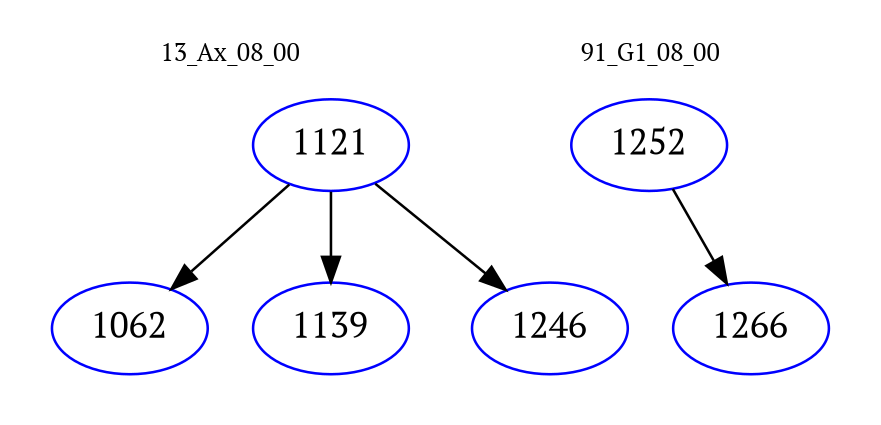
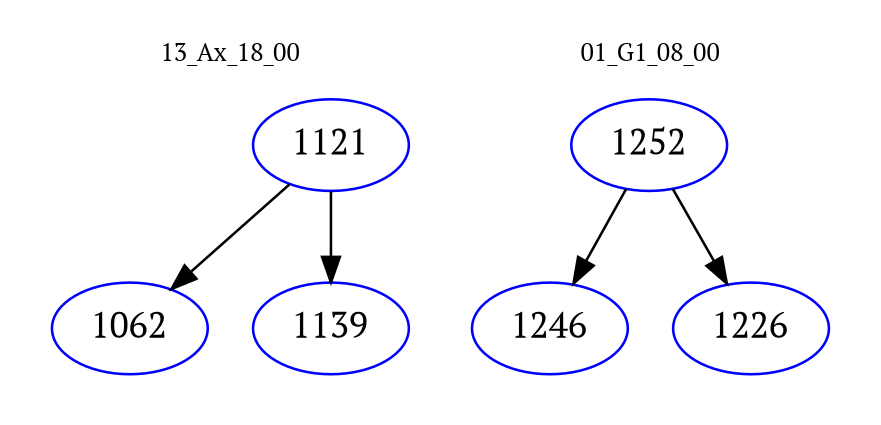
(230, 55) -> (230, 55)
(650, 55) -> (650, 55)
(414, 215) -> (606, 225)
(751, 328) -> (751, 328)
